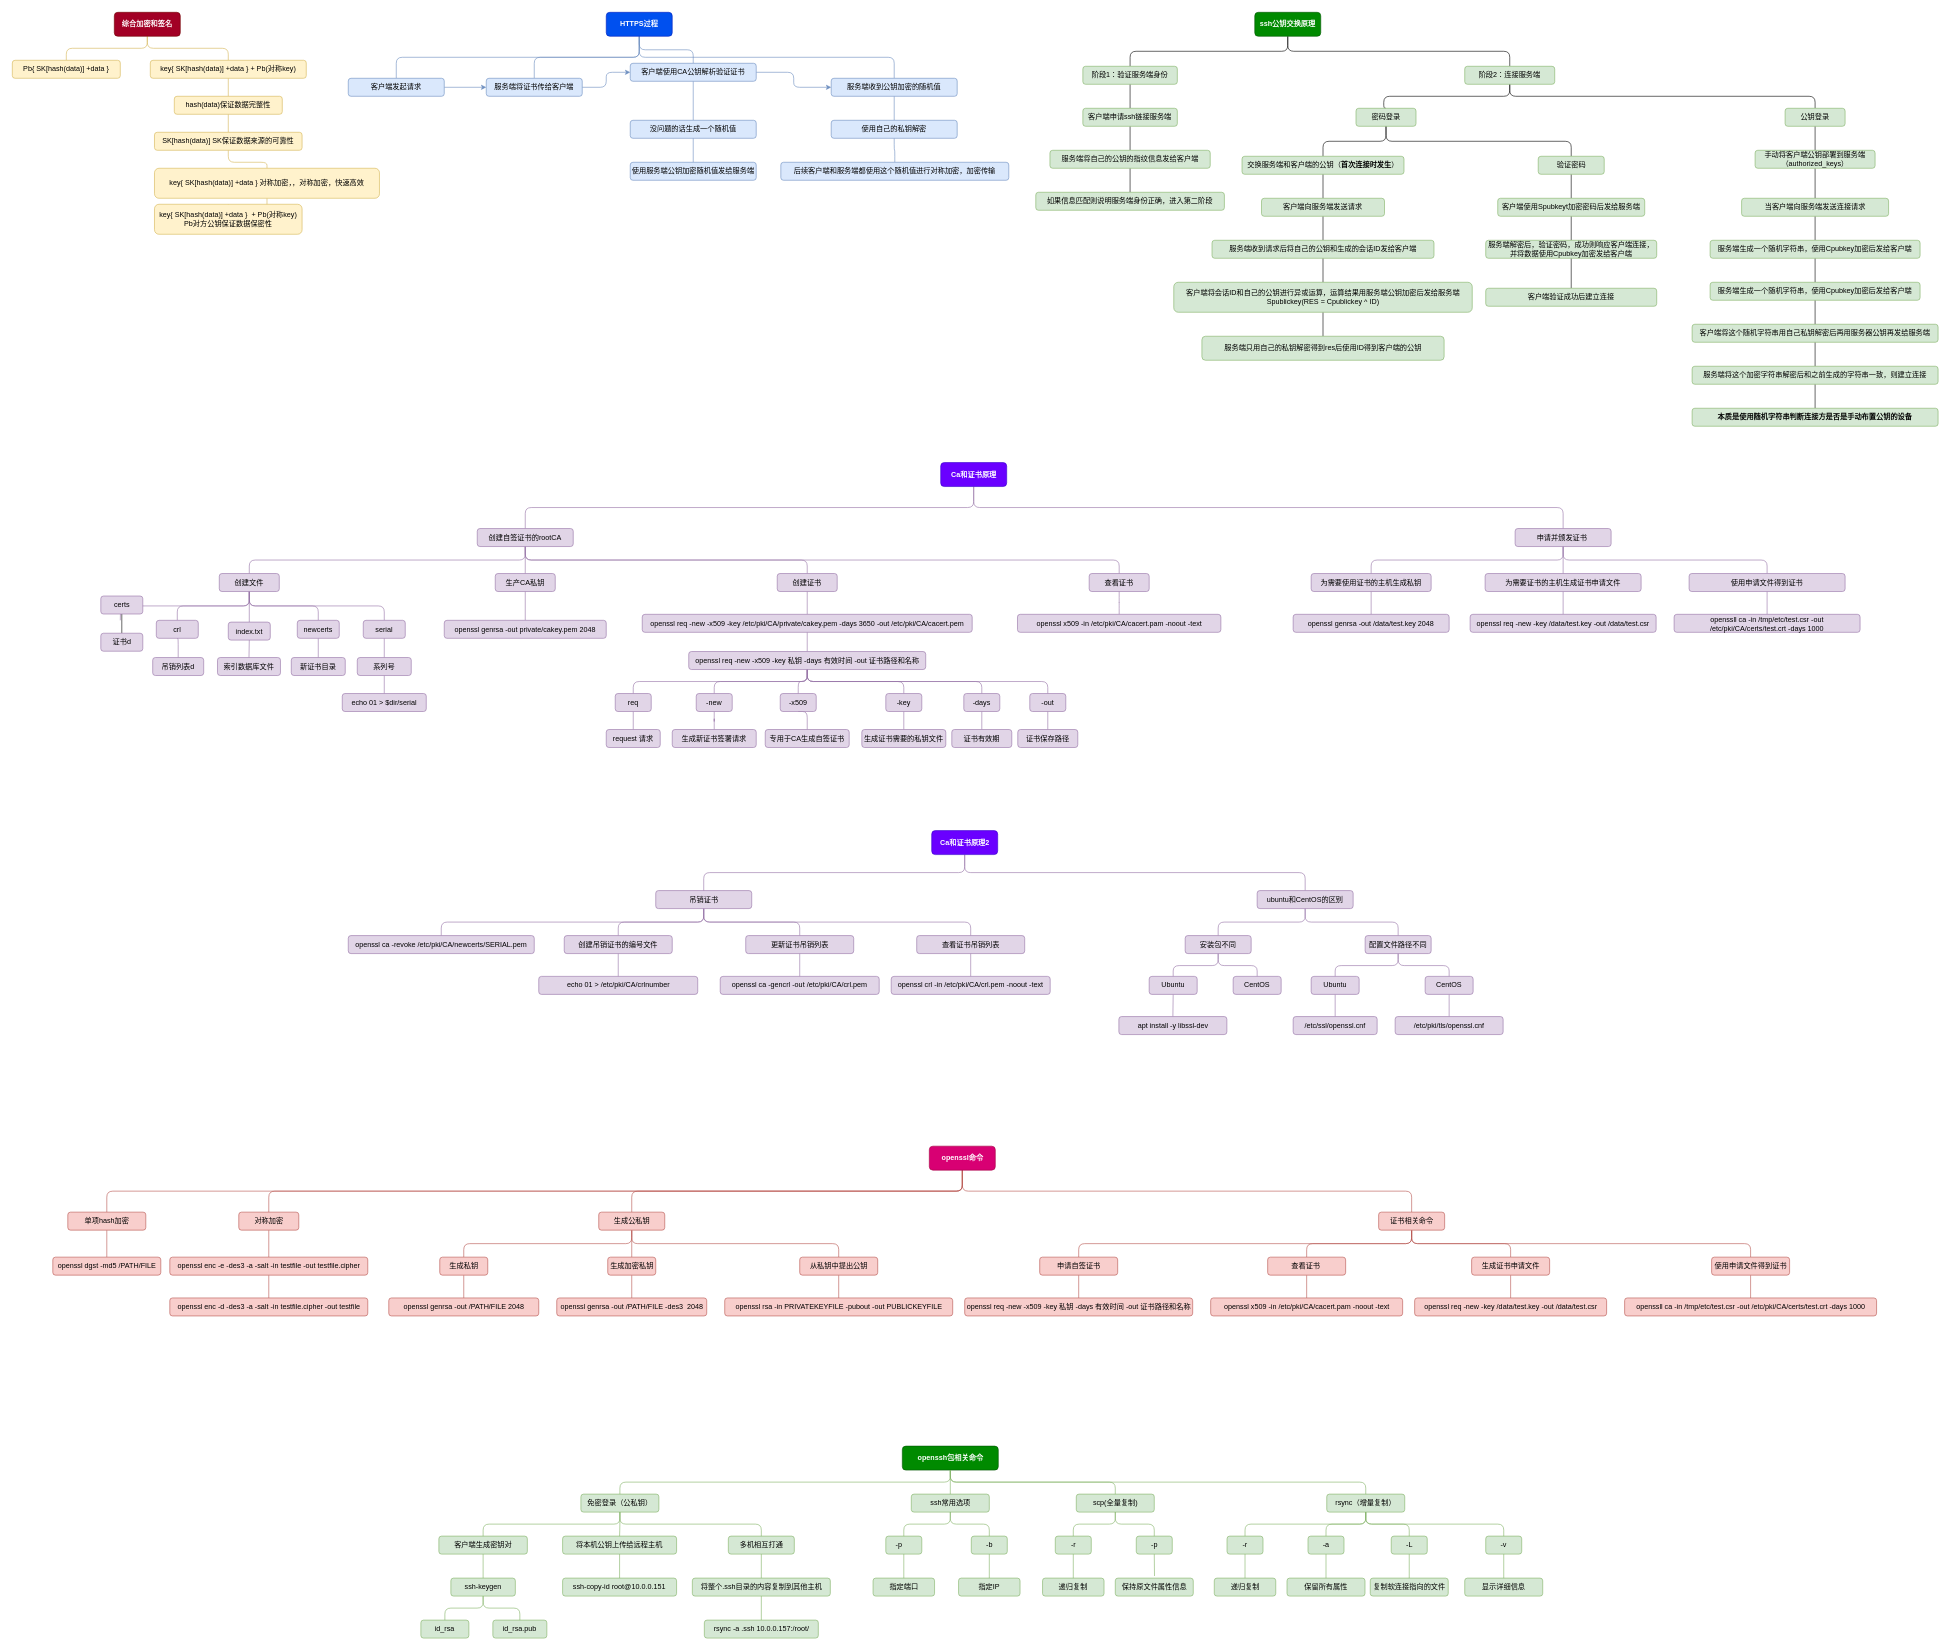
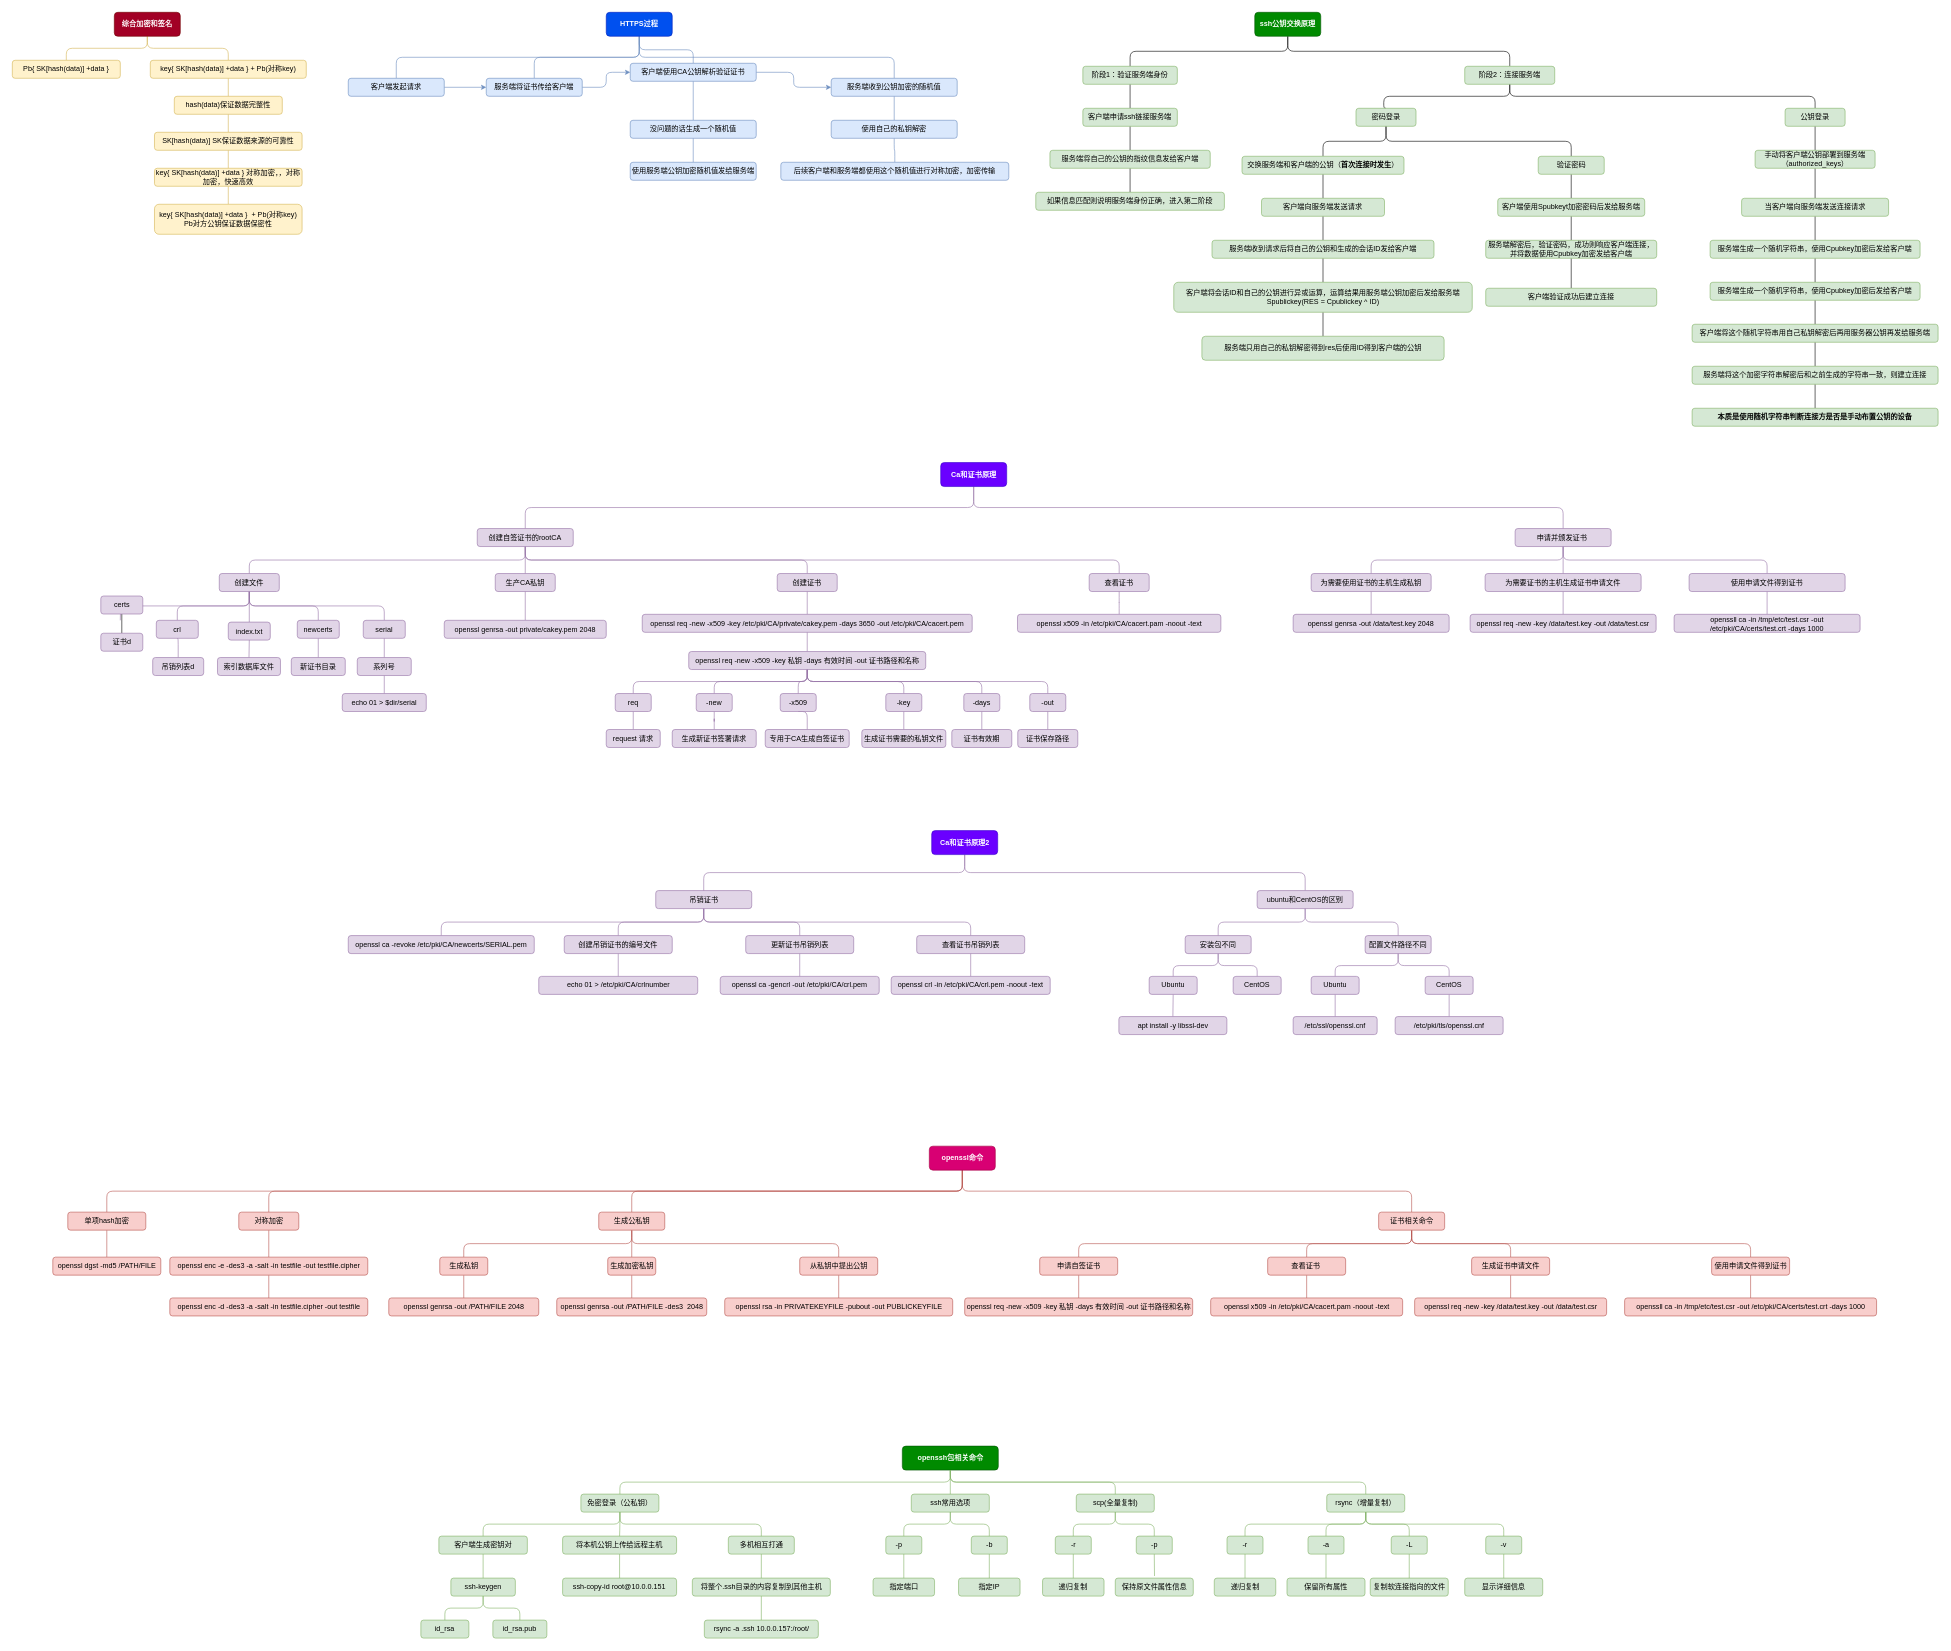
(267, 183) -> (228, 177)
